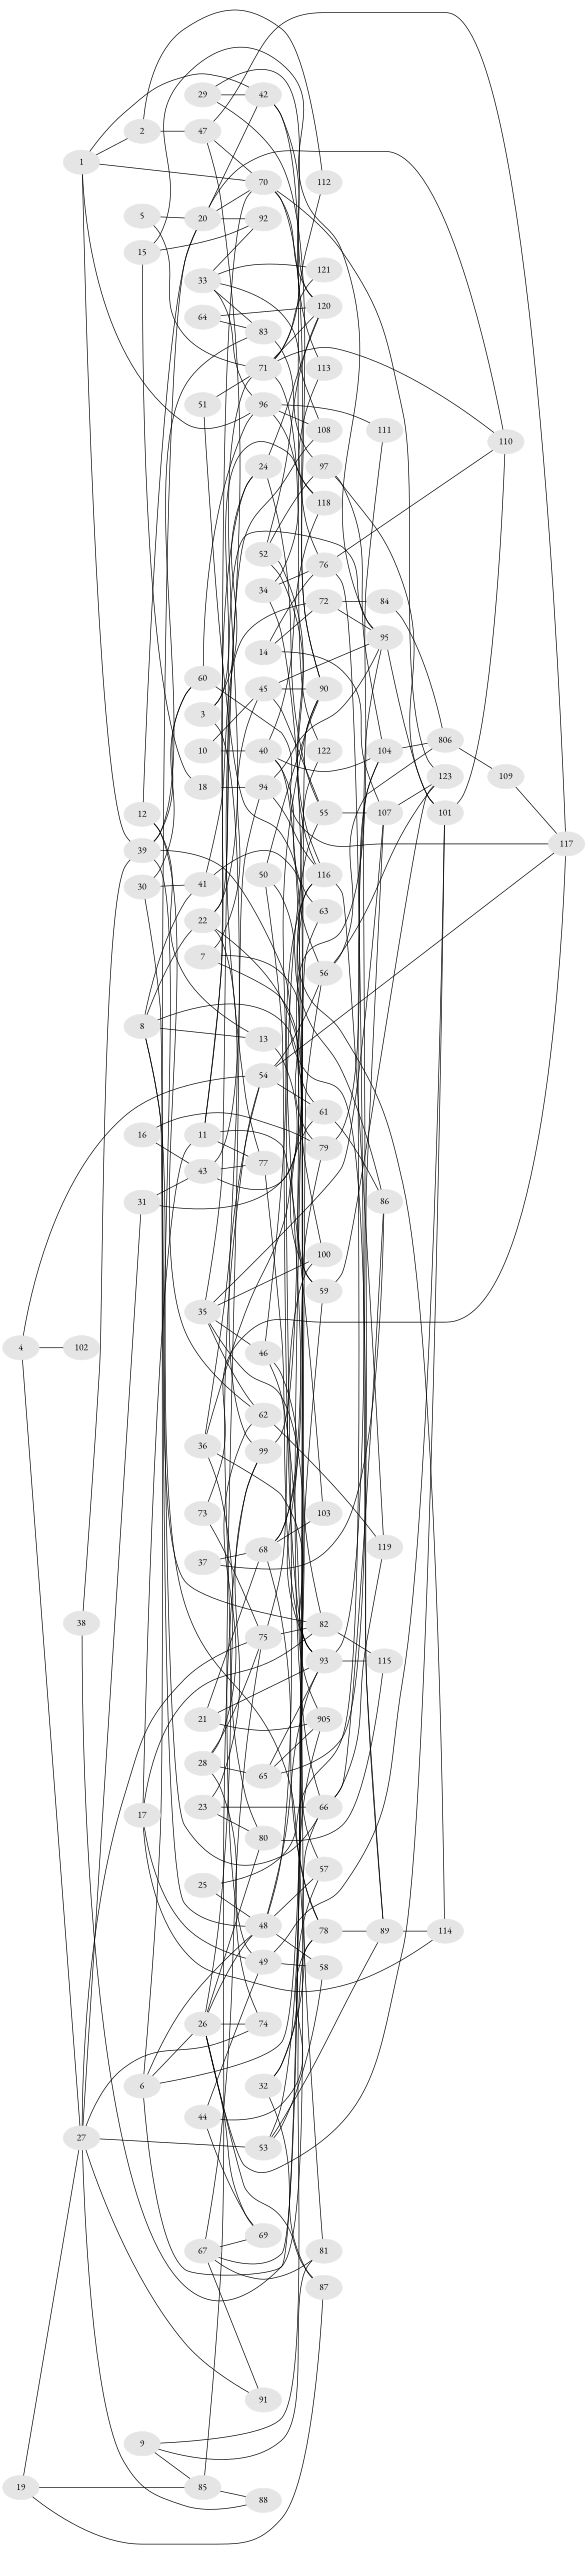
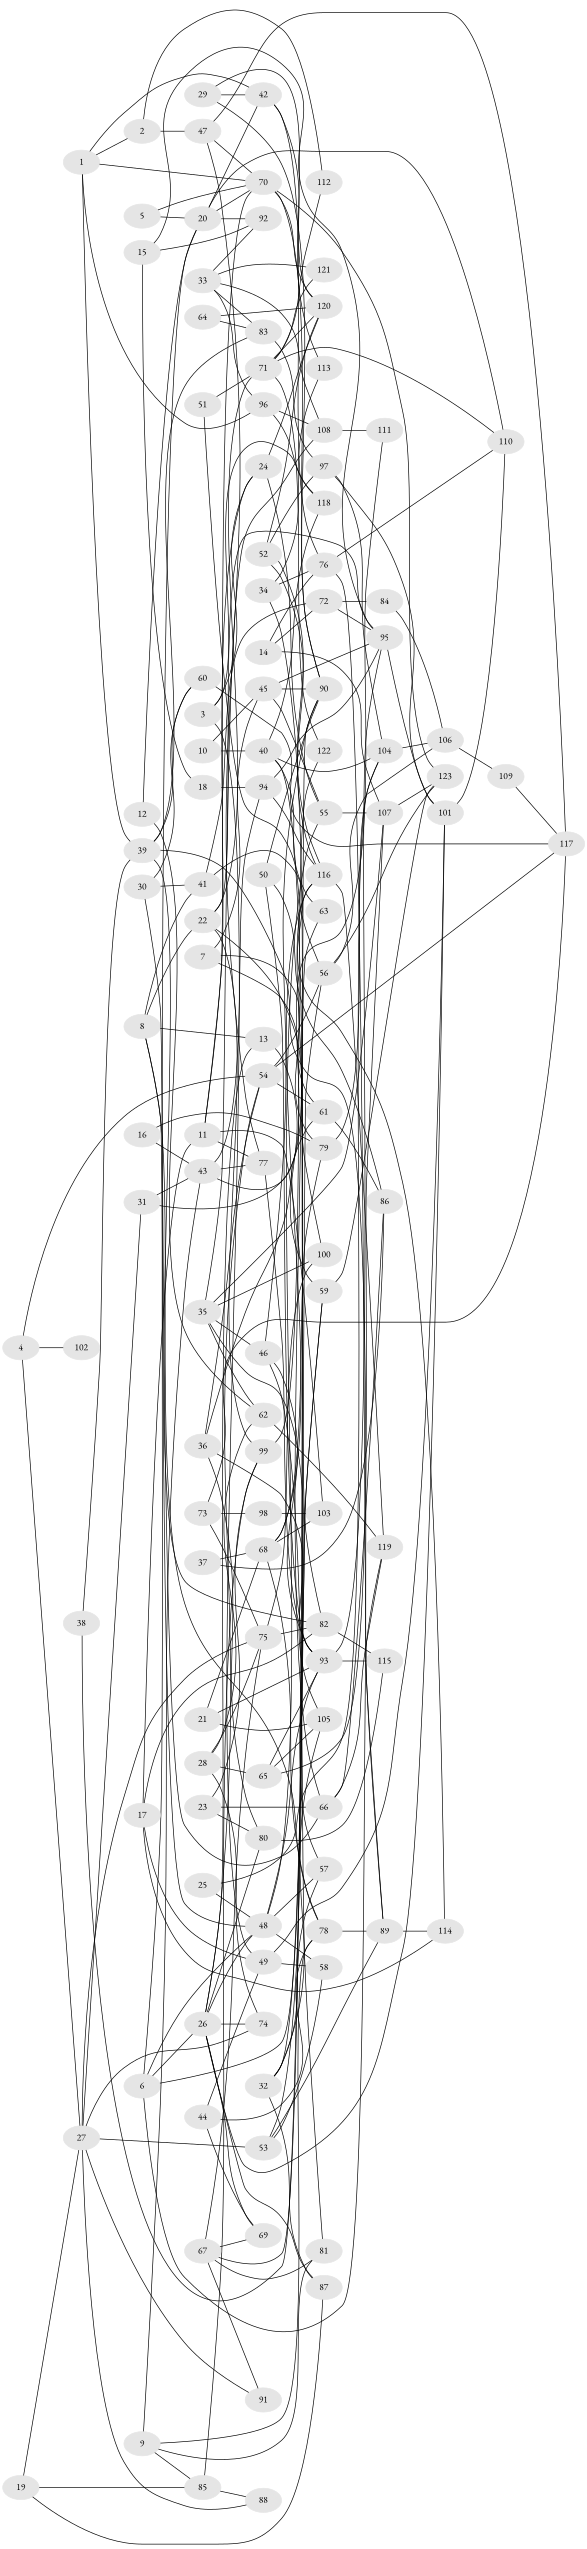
(171, 310) -> (201, 196)
(327, 409) -> (356, 430)
(216, 524) -> none
(445, 740) -> (445, 740)
(182, 970) -> (223, 1578)
(273, 1015) -> (302, 1691)
none -> (263, 1513)
(324, 1720) -> (324, 1720)
none -> (166, 1807)
(295, 2217) -> (360, 2116)
